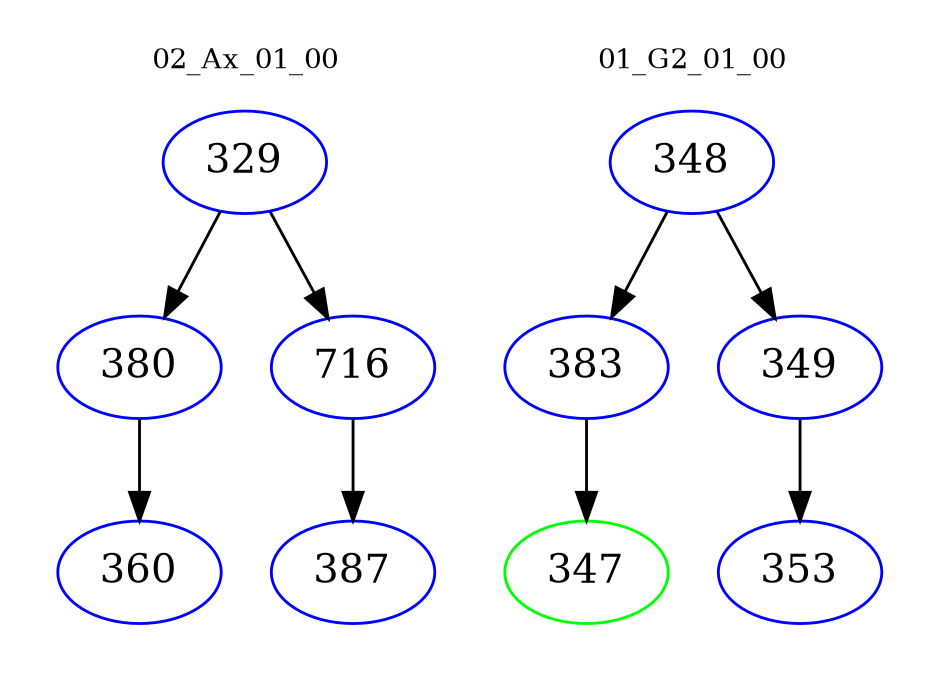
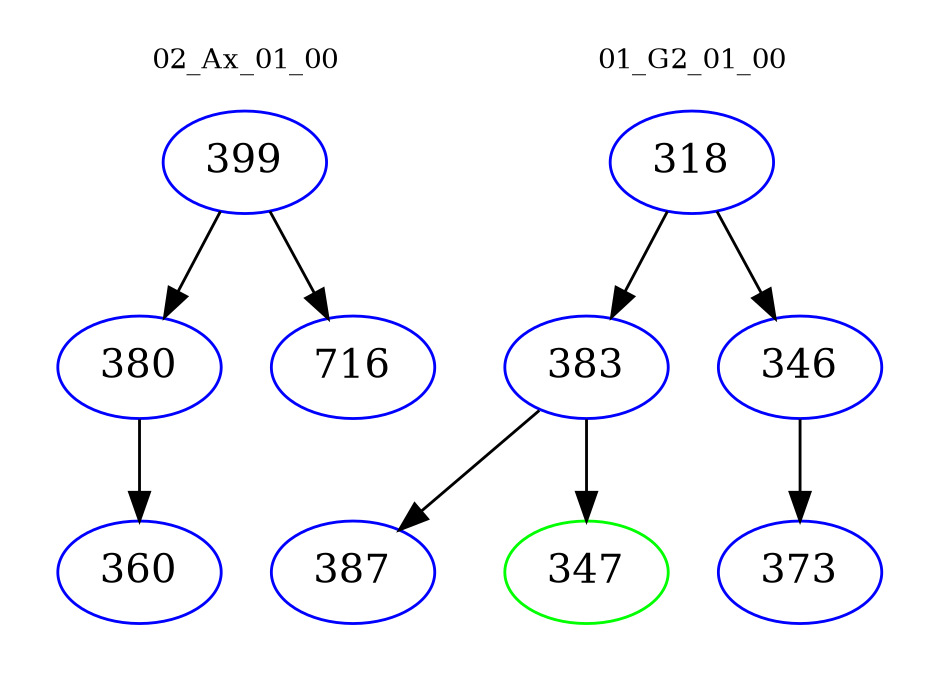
(245, 162) -> (245, 162)
(692, 162) -> (692, 162)
(800, 367) -> (800, 367)
(353, 456) -> (501, 443)
(800, 572) -> (800, 572)
